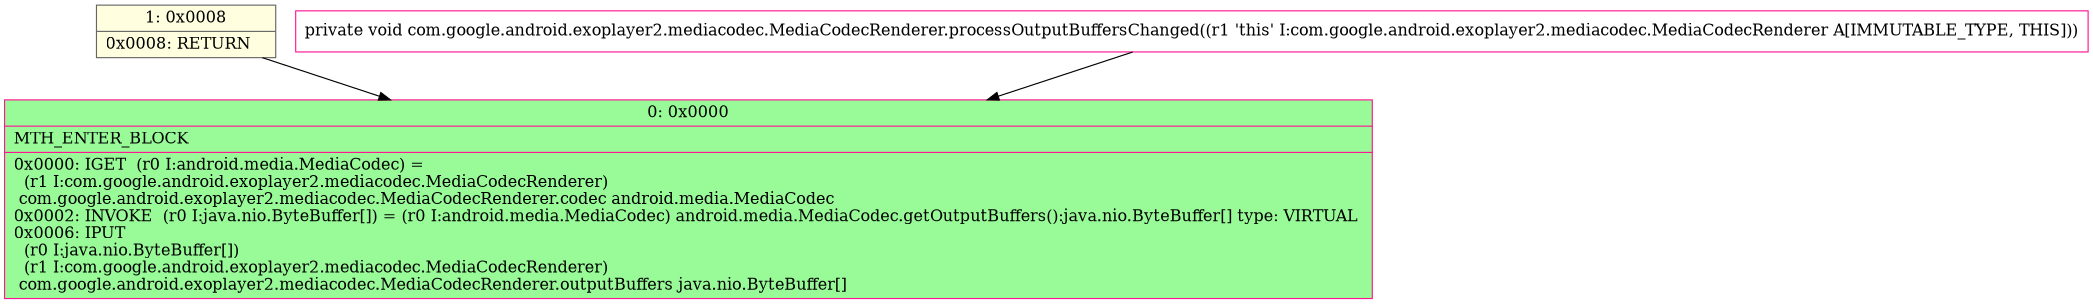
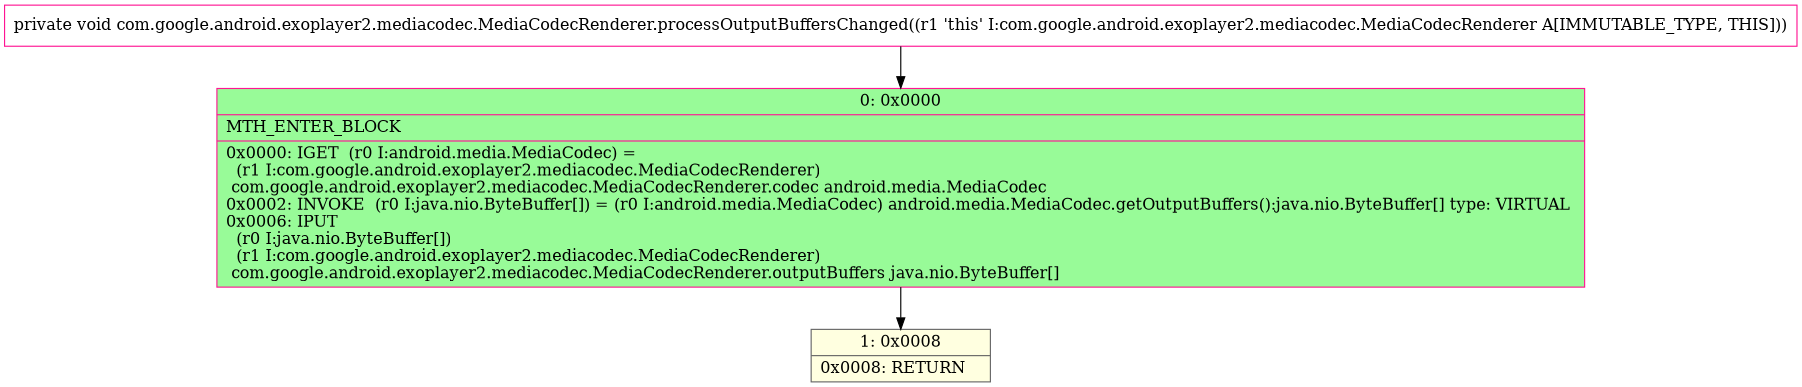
(321, 77) -> (901, 302)
